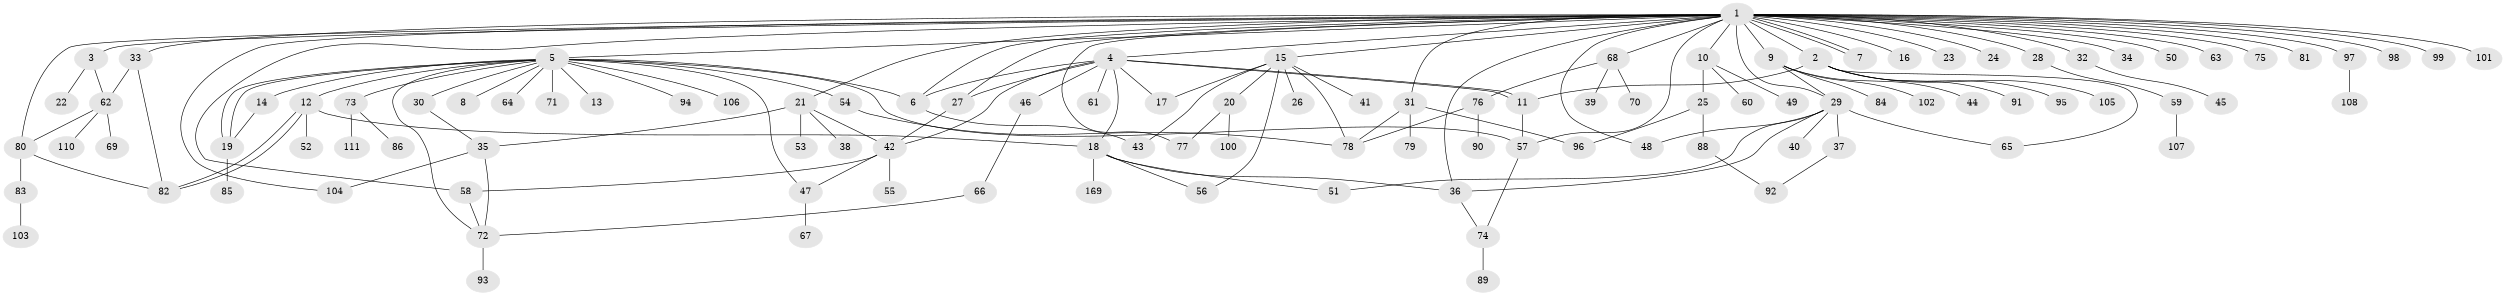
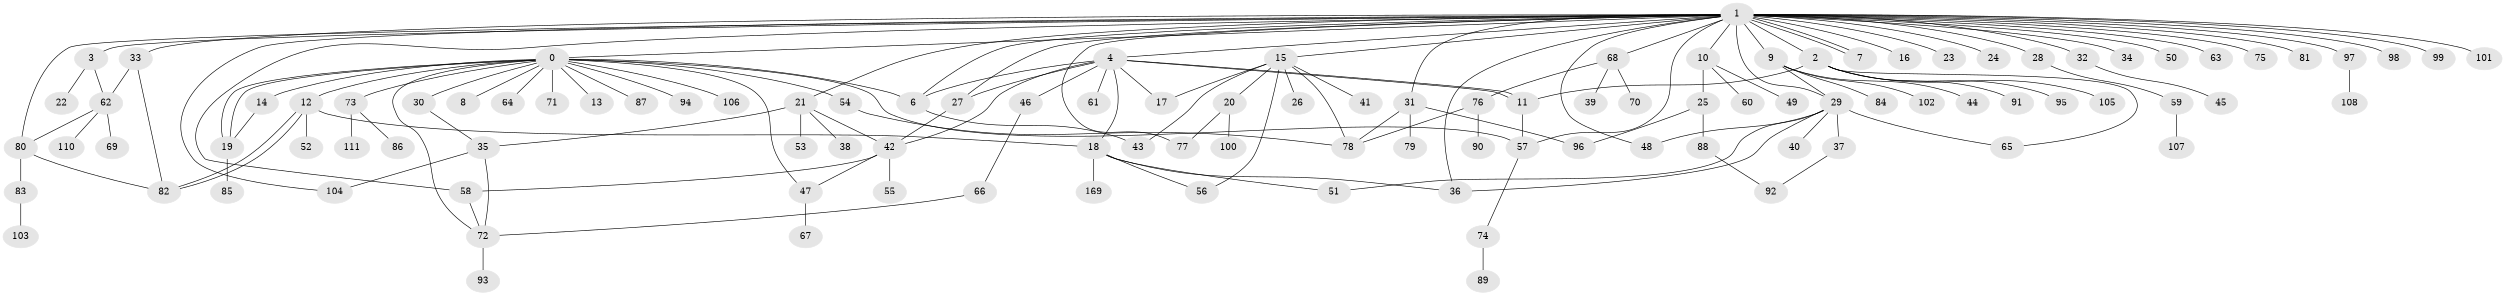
(552, 59) -> (552, 59)
none -> (641, 103)
(1469, 214) -> none
